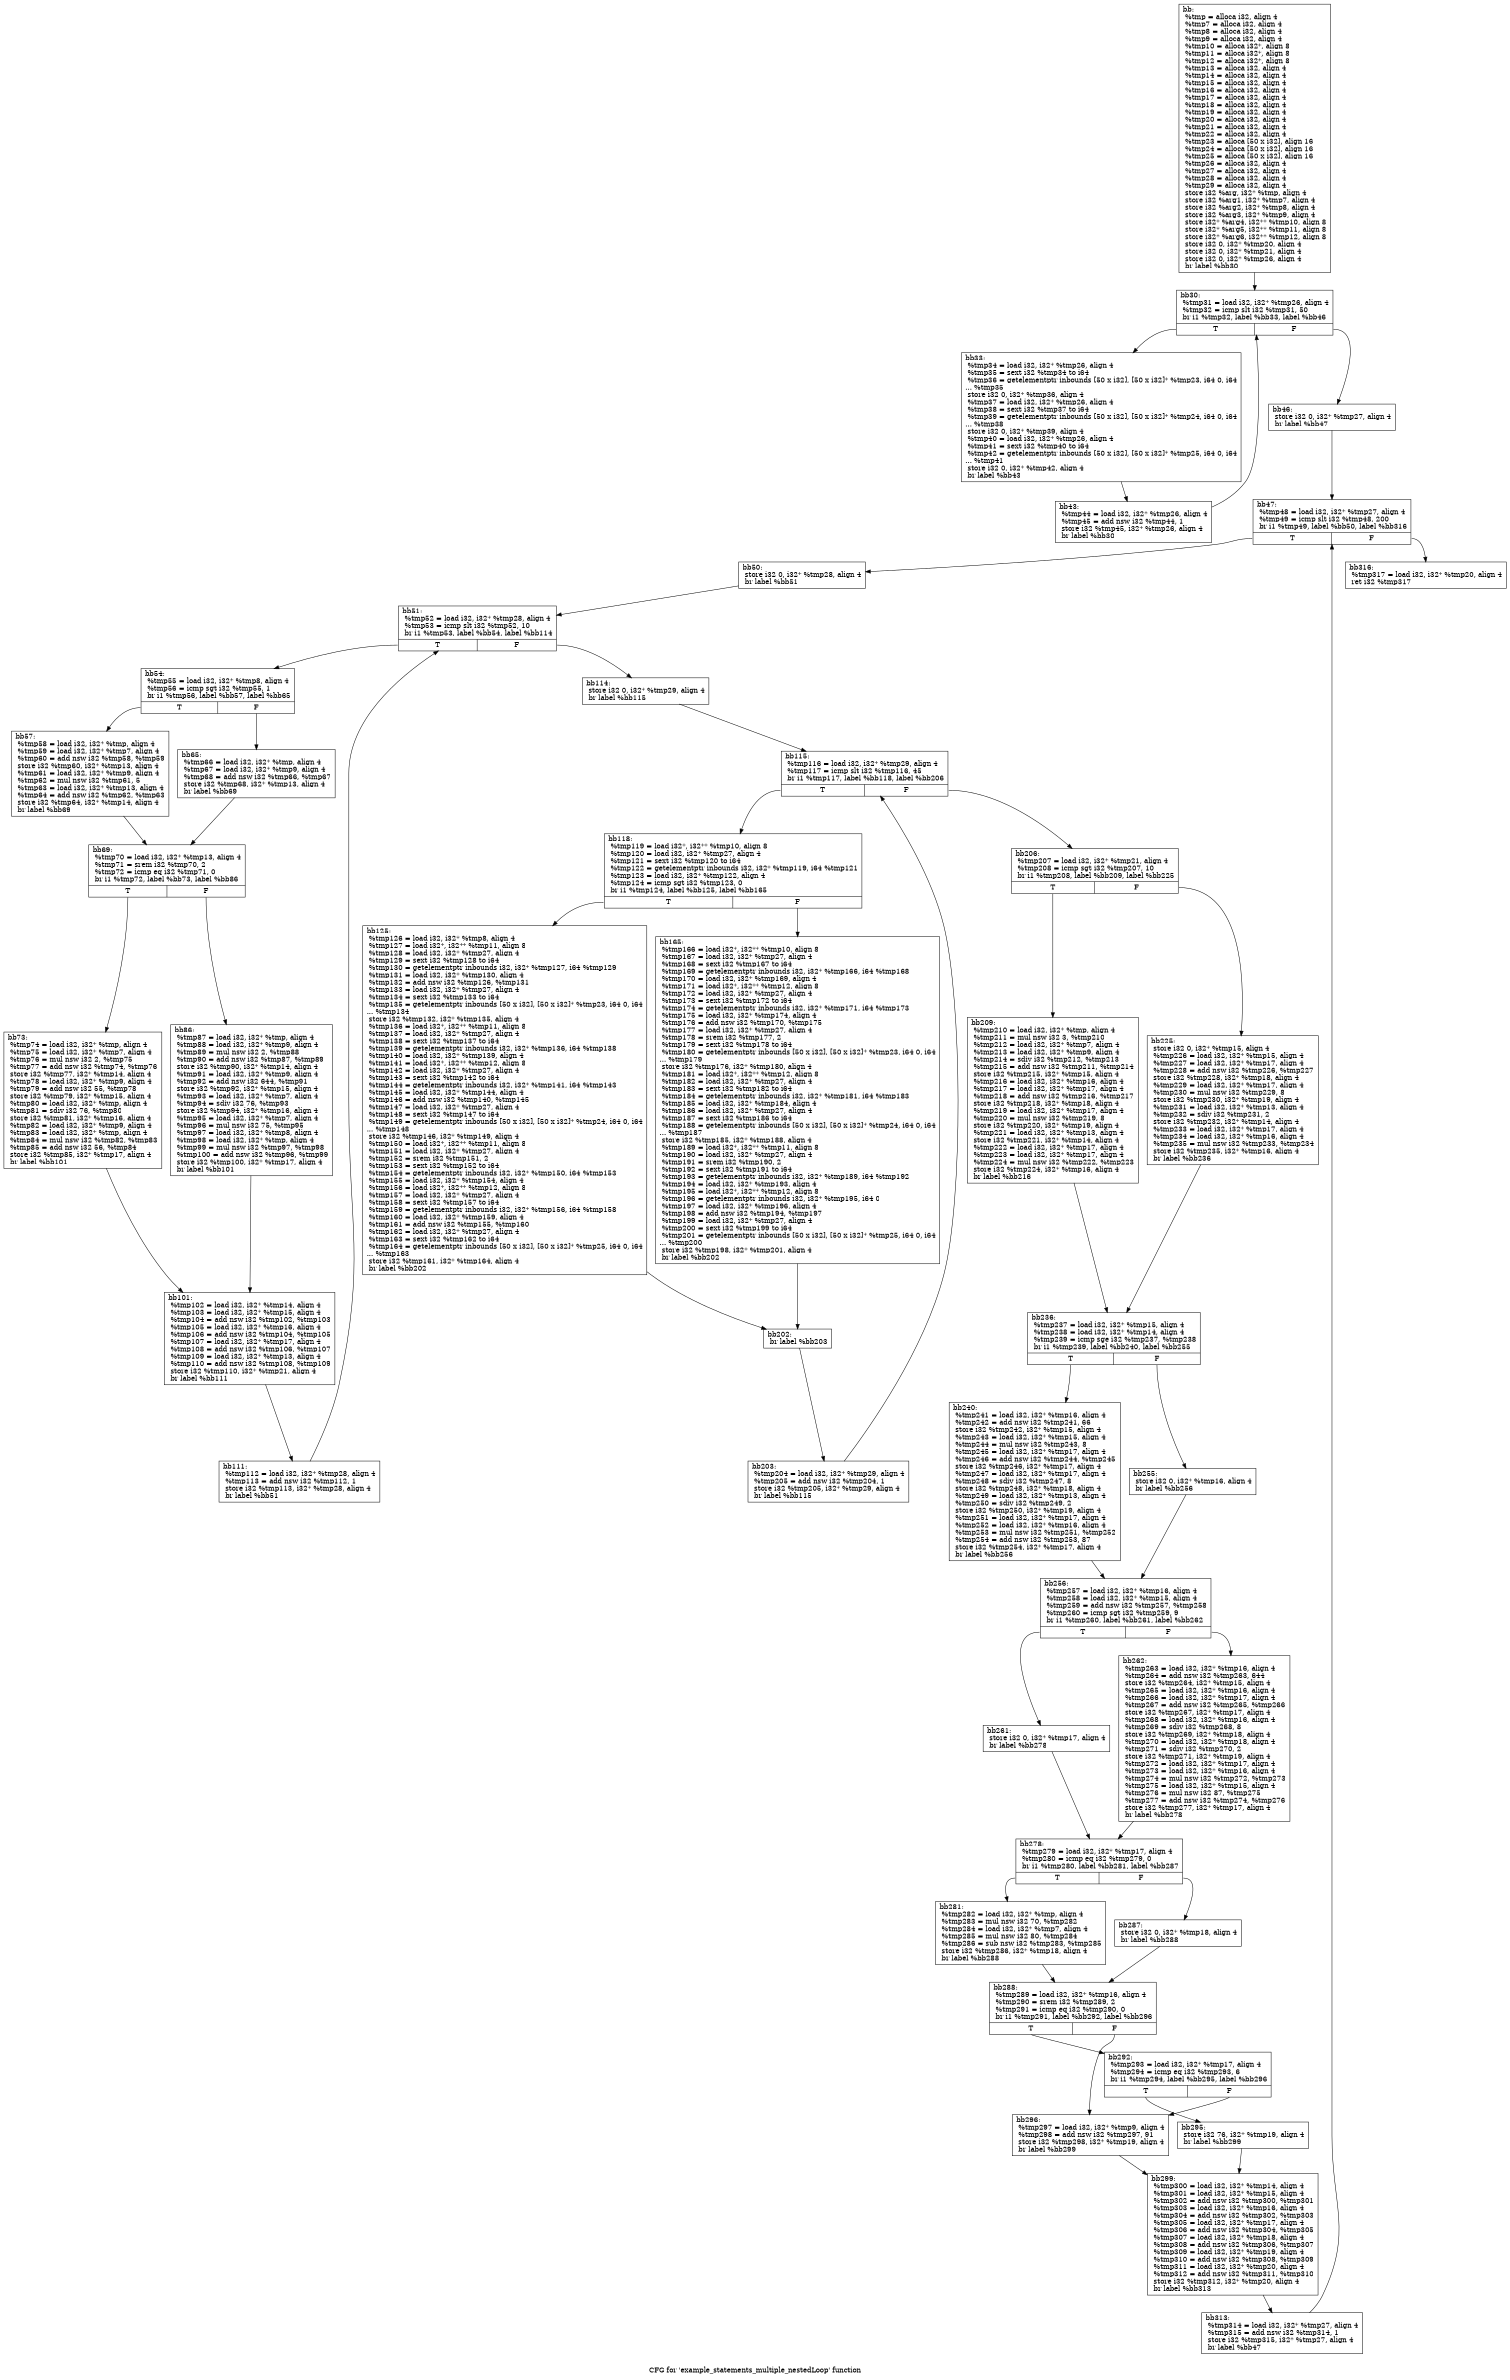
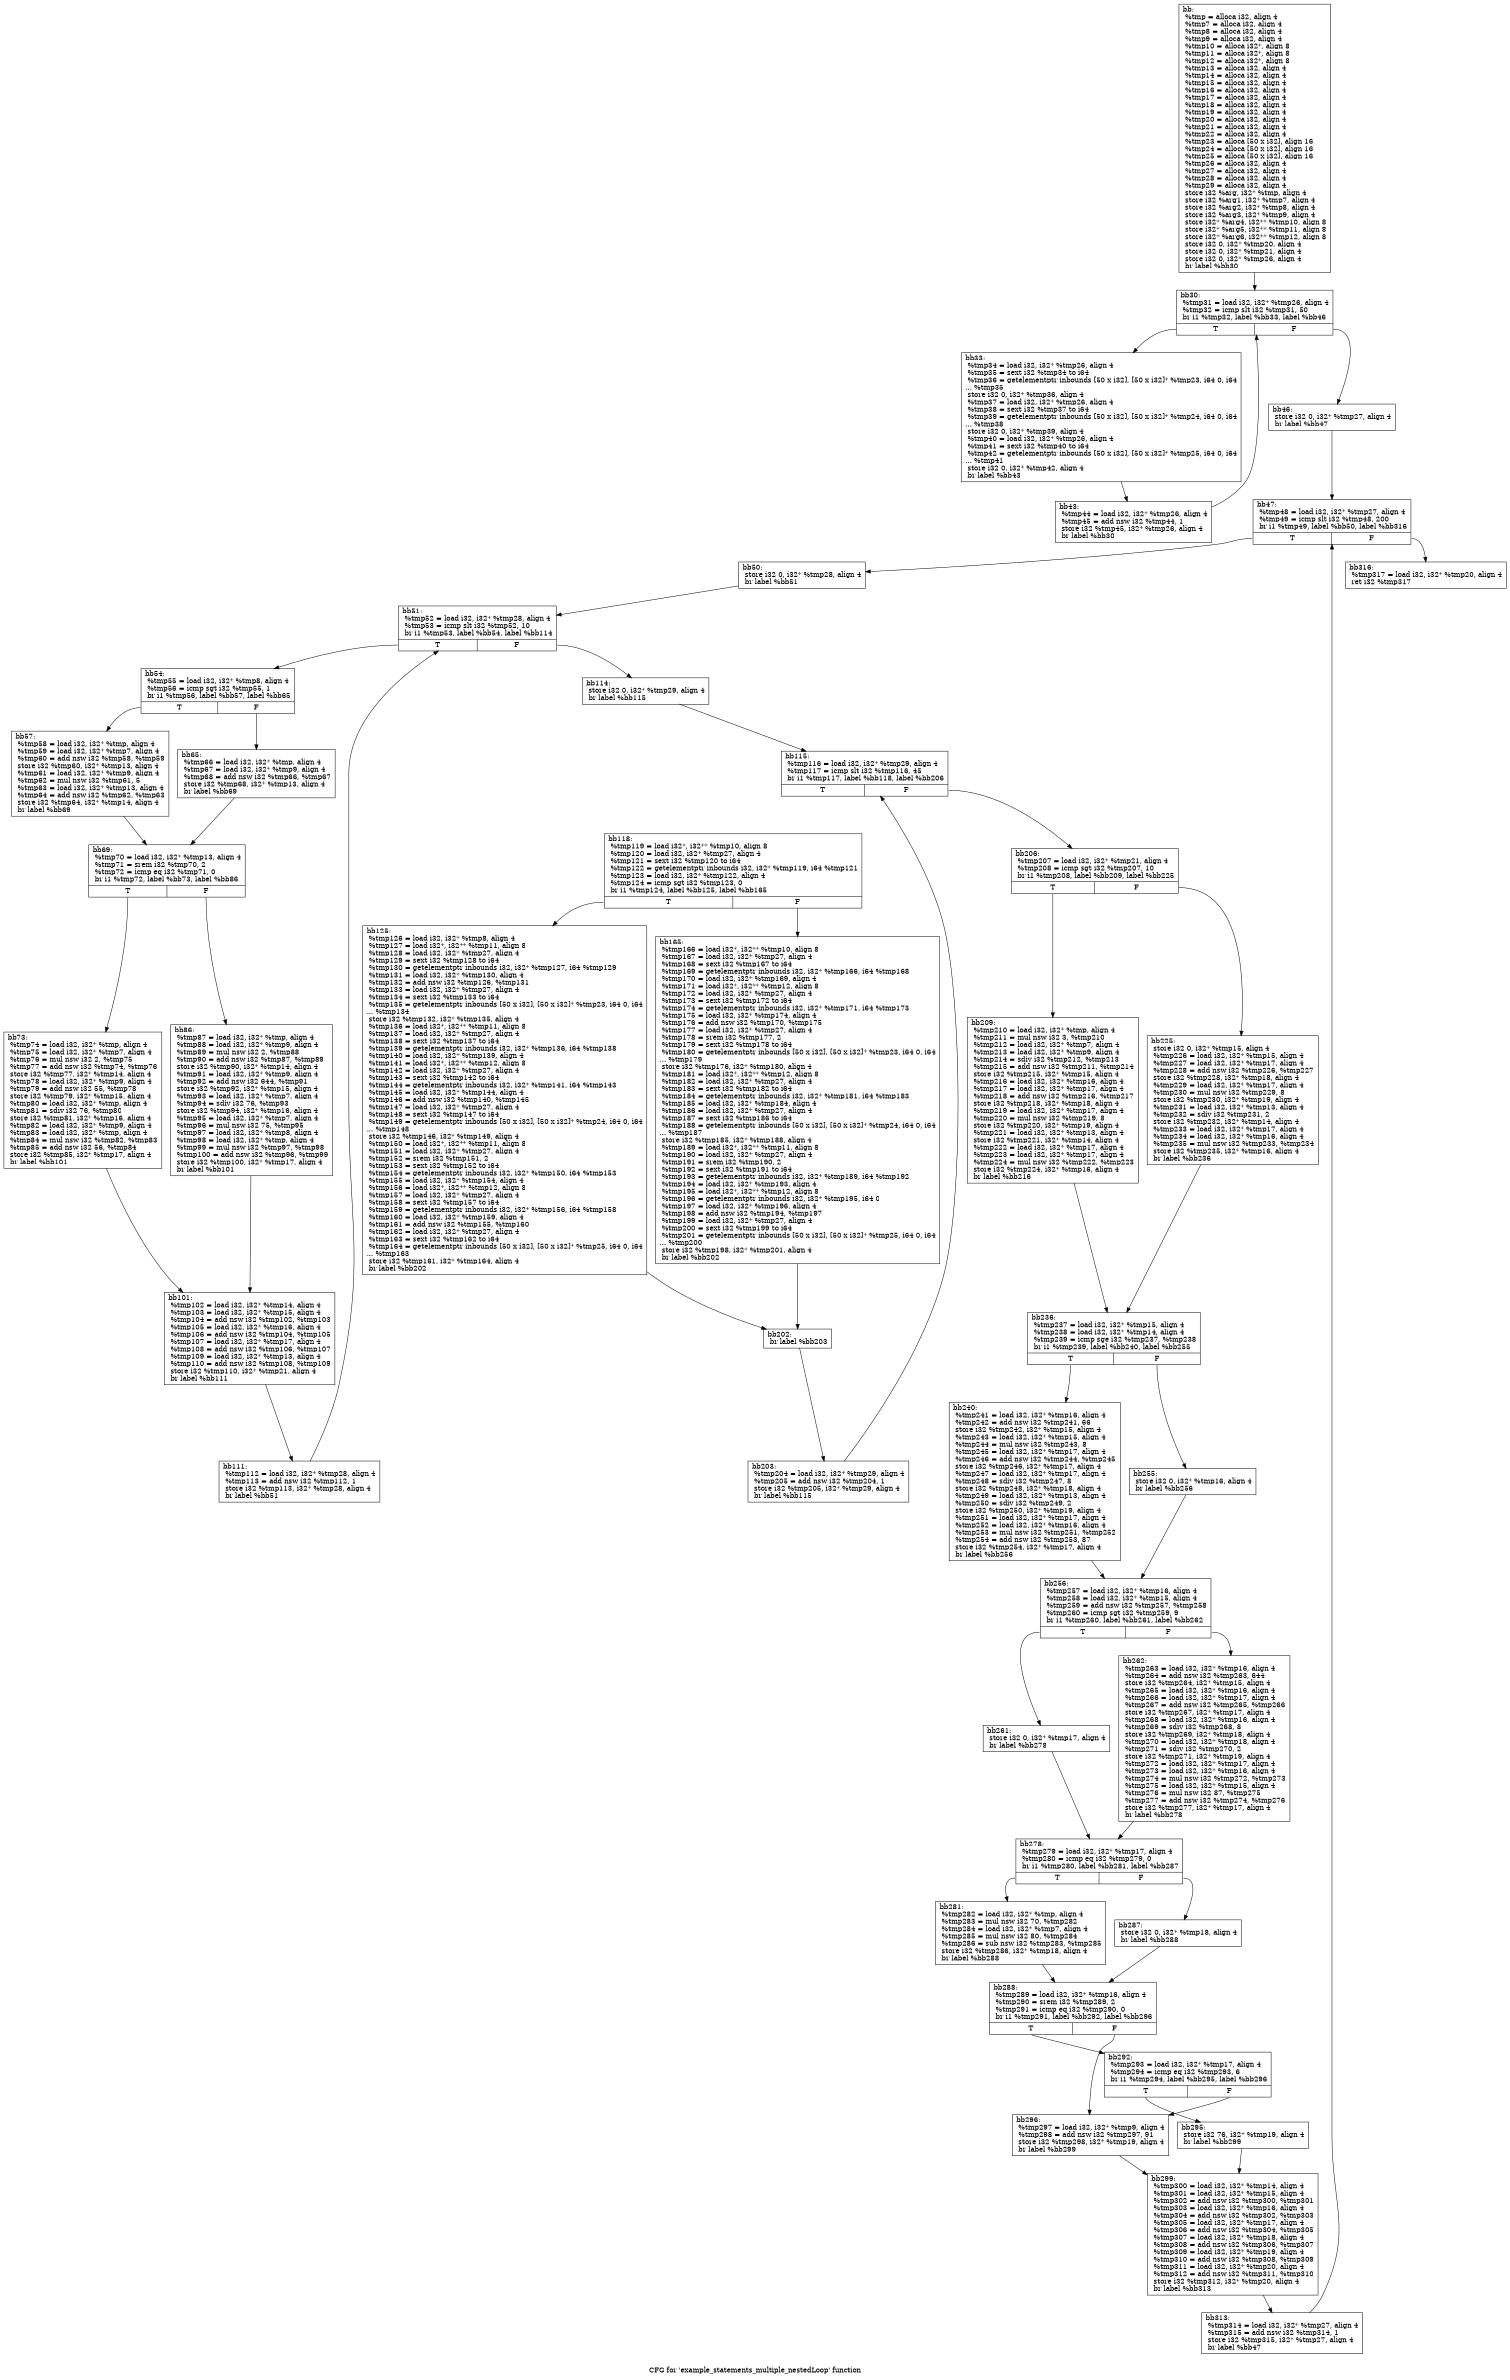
(755, 803) -> none
